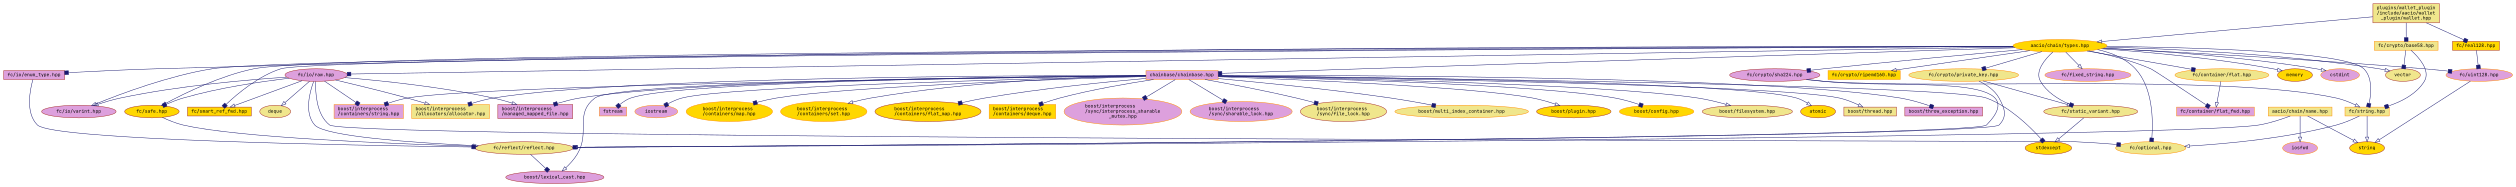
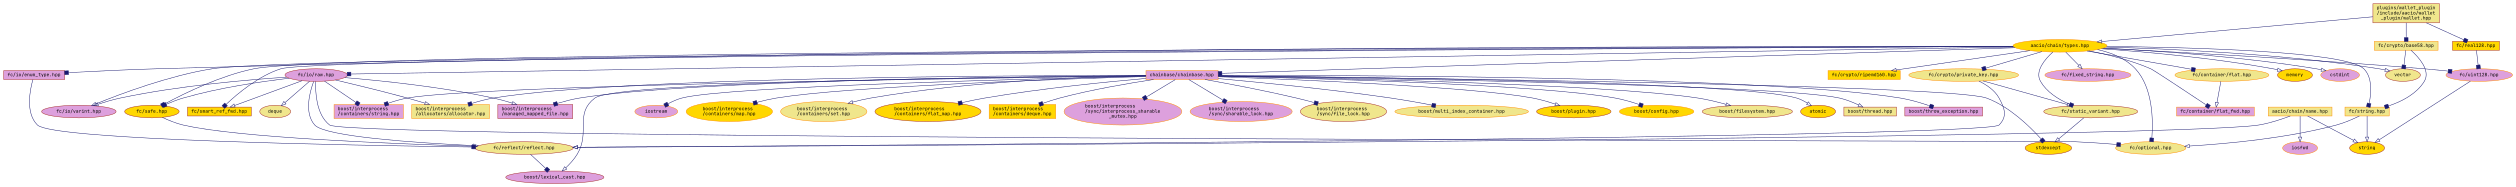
(1086, 51) -> (1086, 51)
(1775, 75) -> none
(613, 112) -> none
(824, 112) -> (824, 112)
